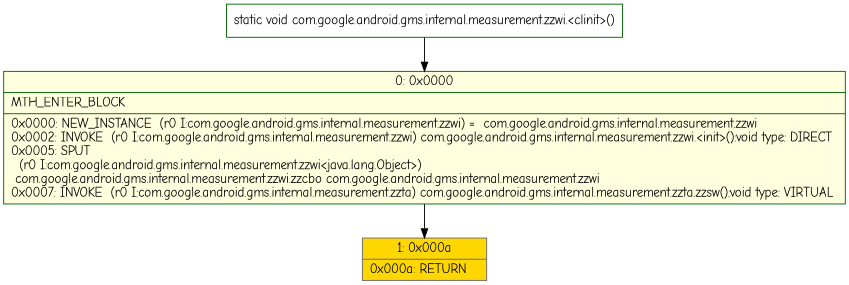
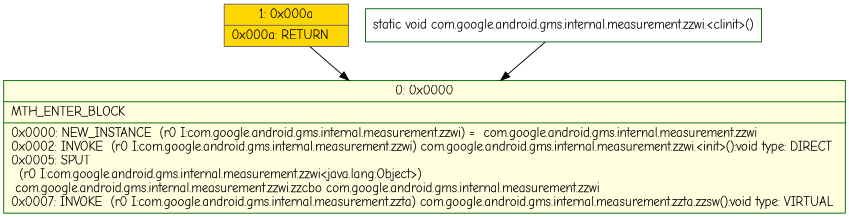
(425, 216) -> (326, 60)
